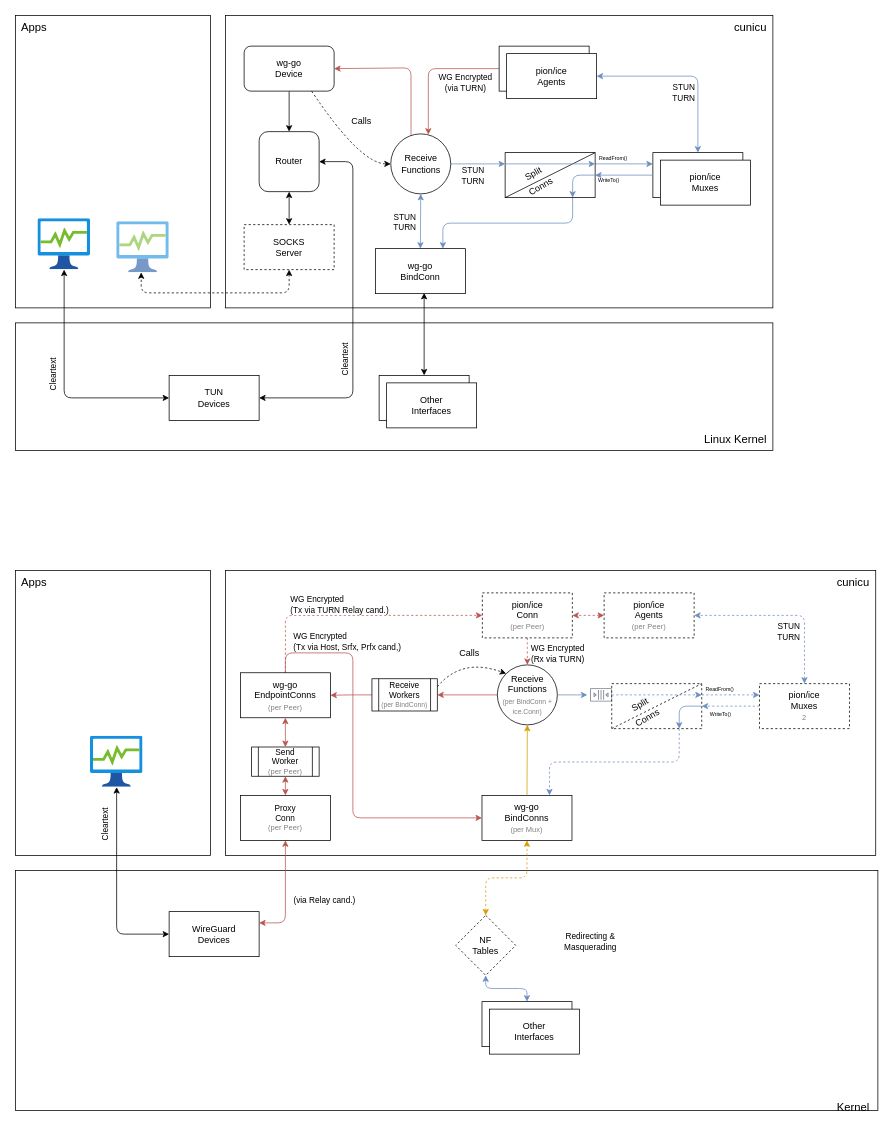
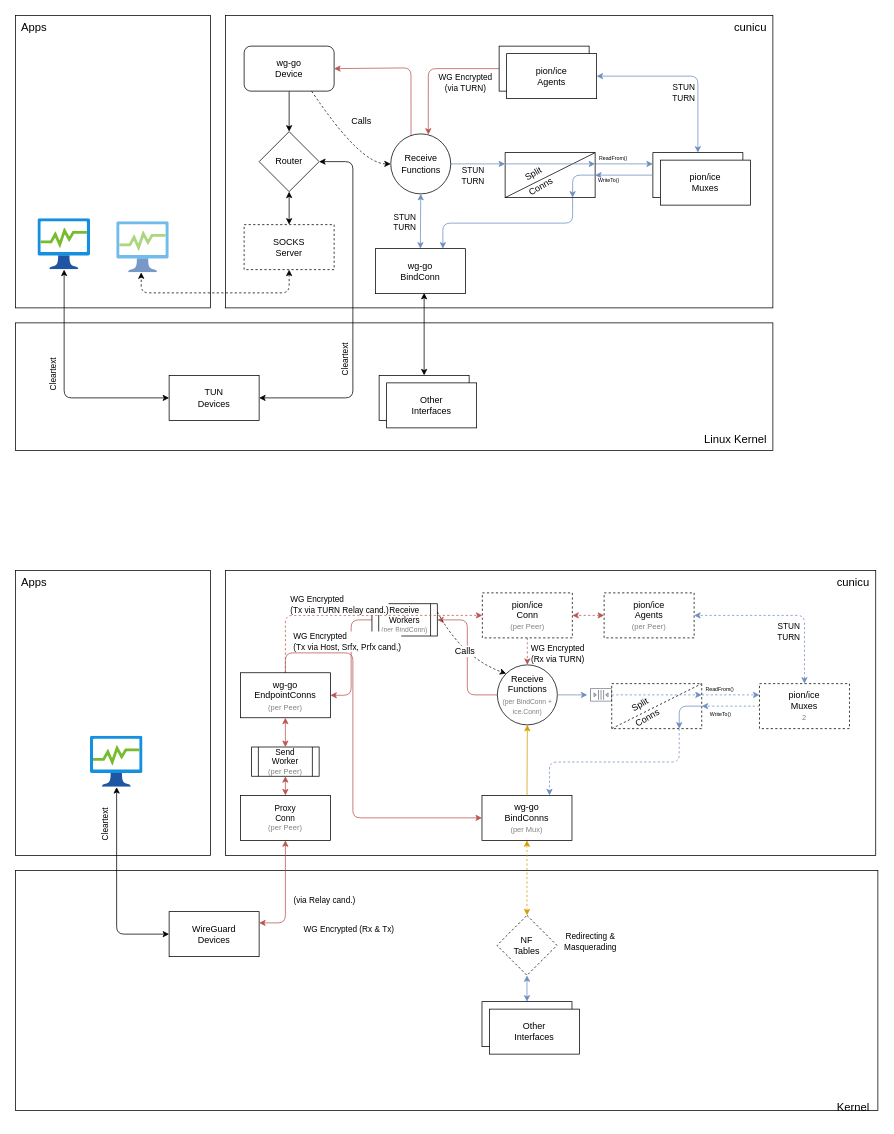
(289, 162) -> (289, 162)
(405, 695) -> (405, 620)
none -> (349, 929)
(486, 945) -> (527, 945)
